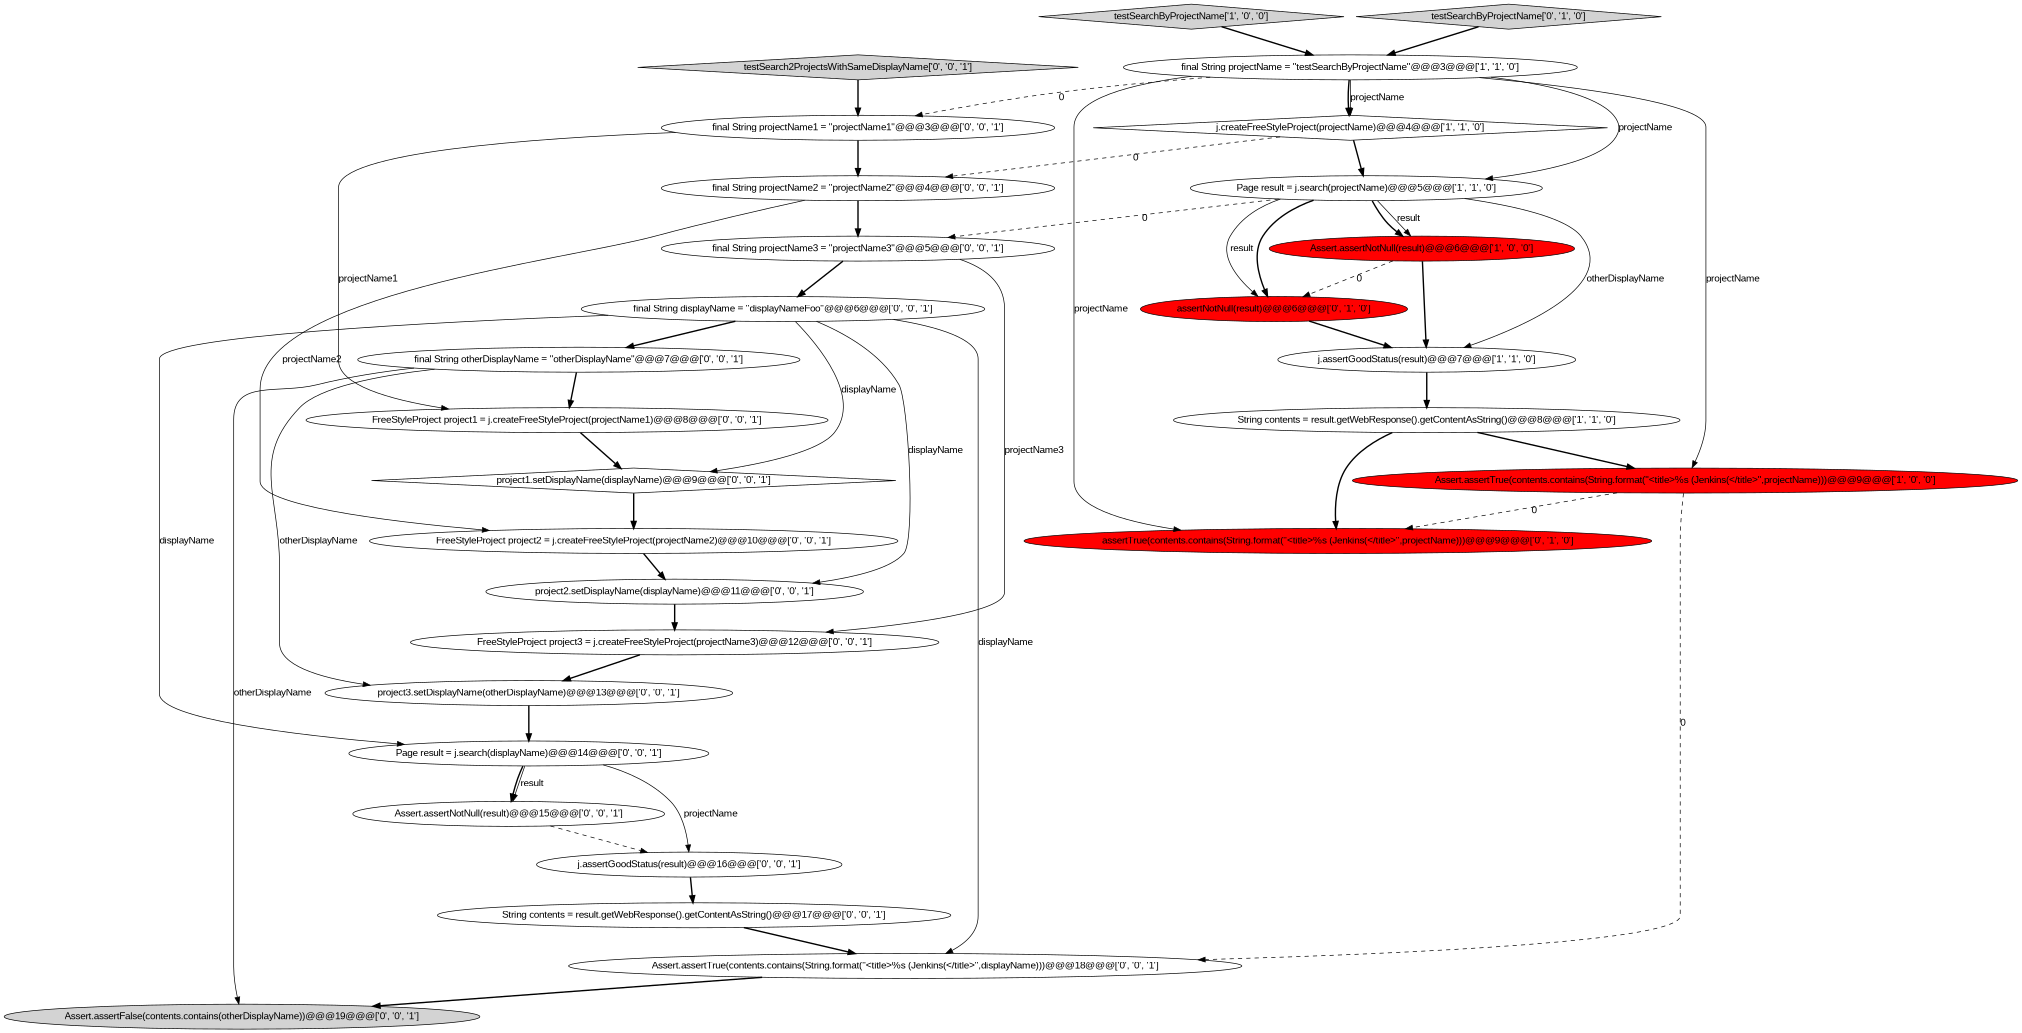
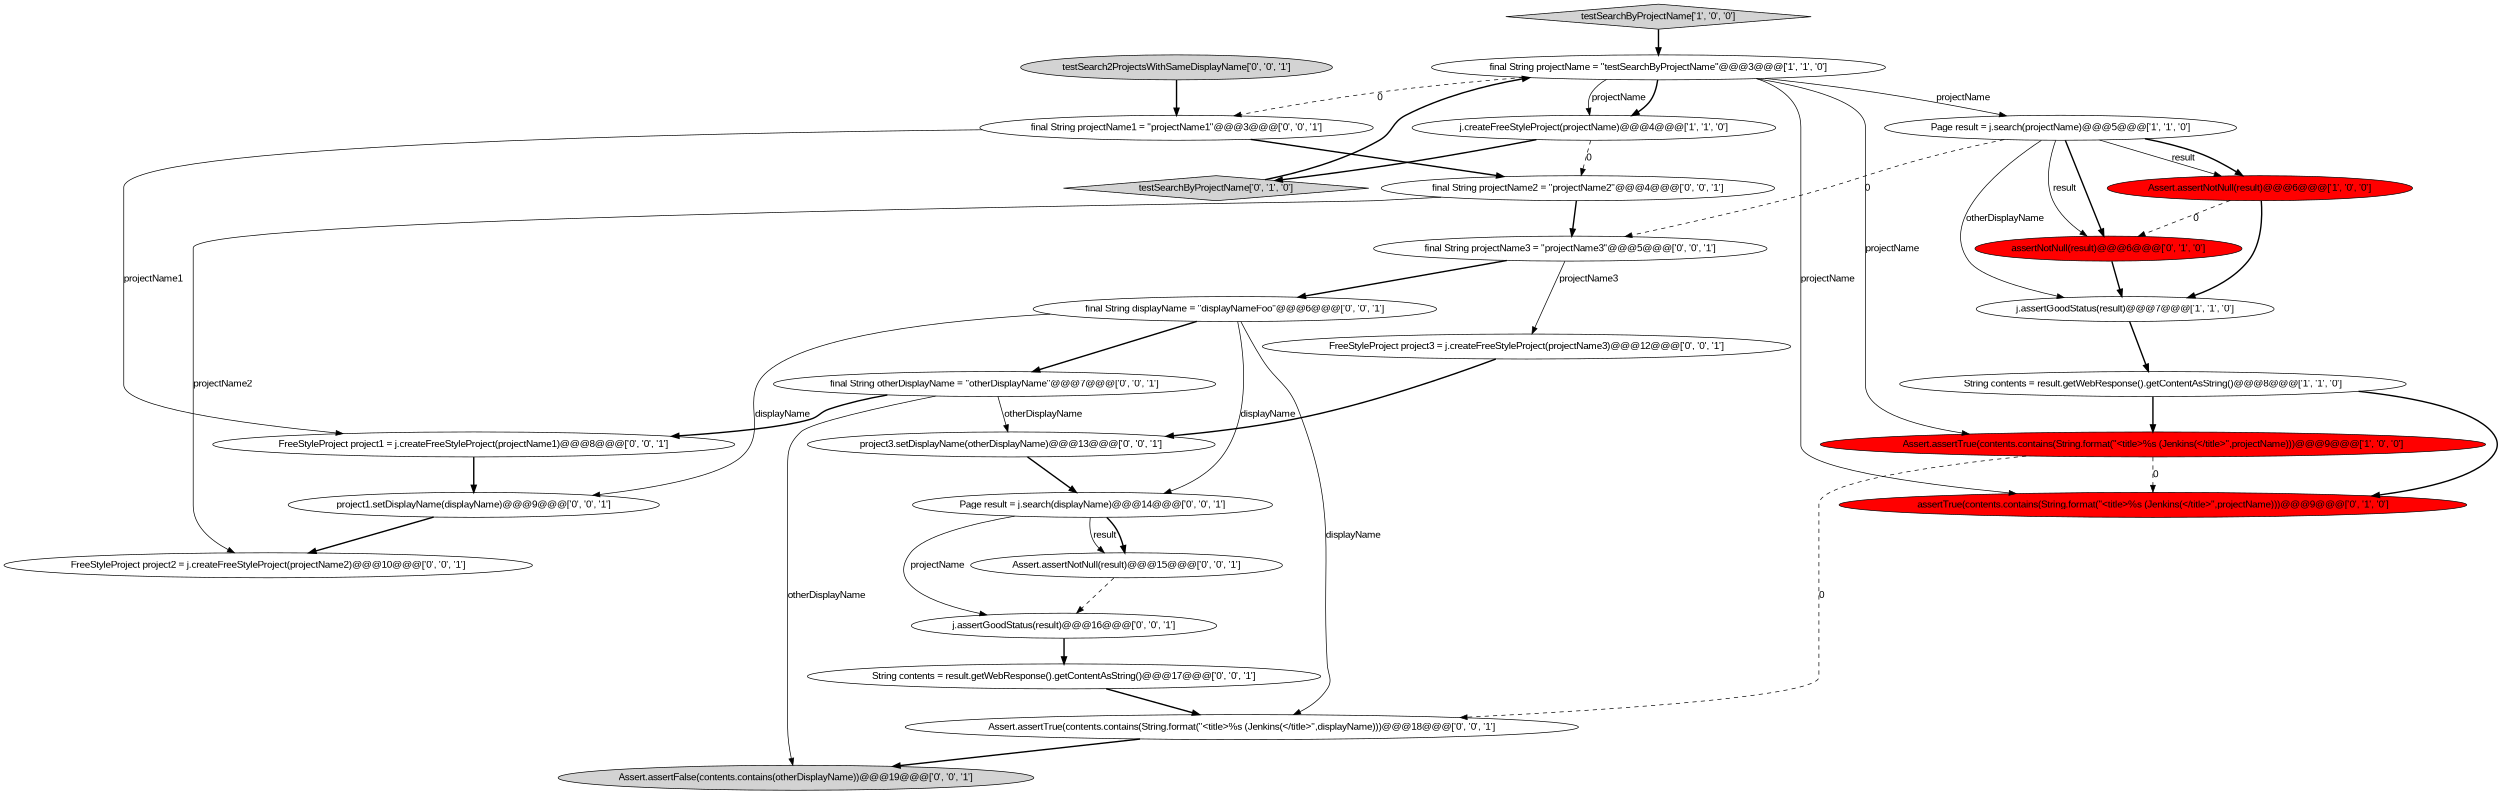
(858, 67) -> (1177, 67)
(1350, 128) -> (1594, 128)
(1357, 155) -> (1422, 160)
(634, 481) -> (474, 505)
(675, 592) -> none
